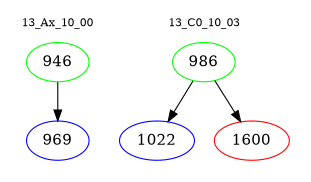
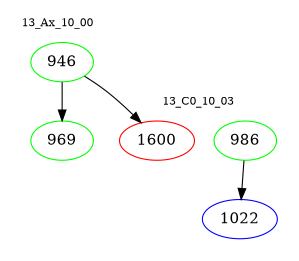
(225, 97) -> (118, 101)
(58, 141) -> (62, 141)
